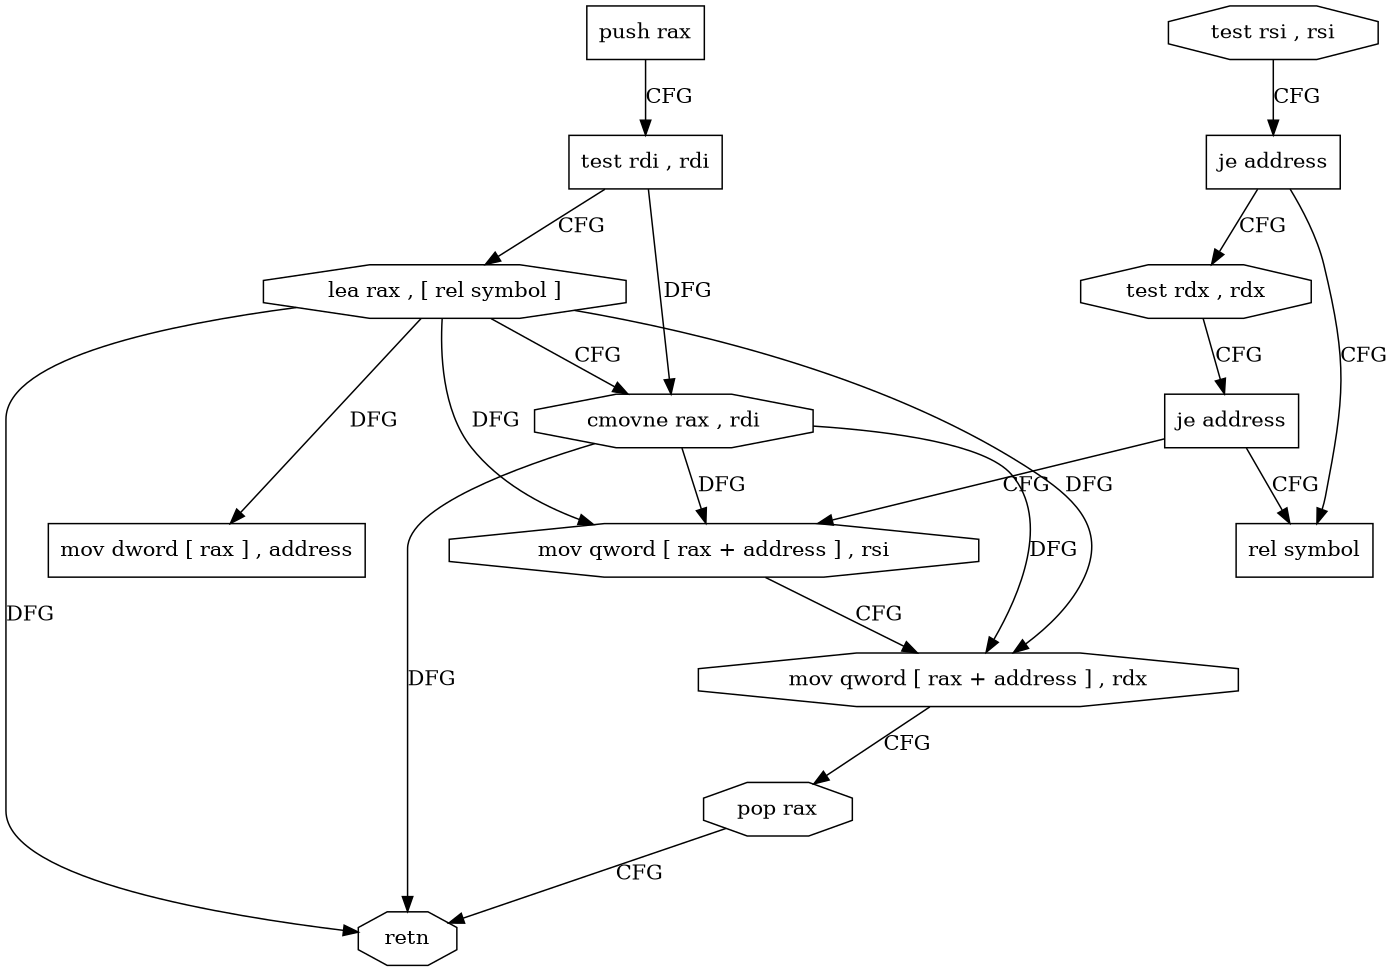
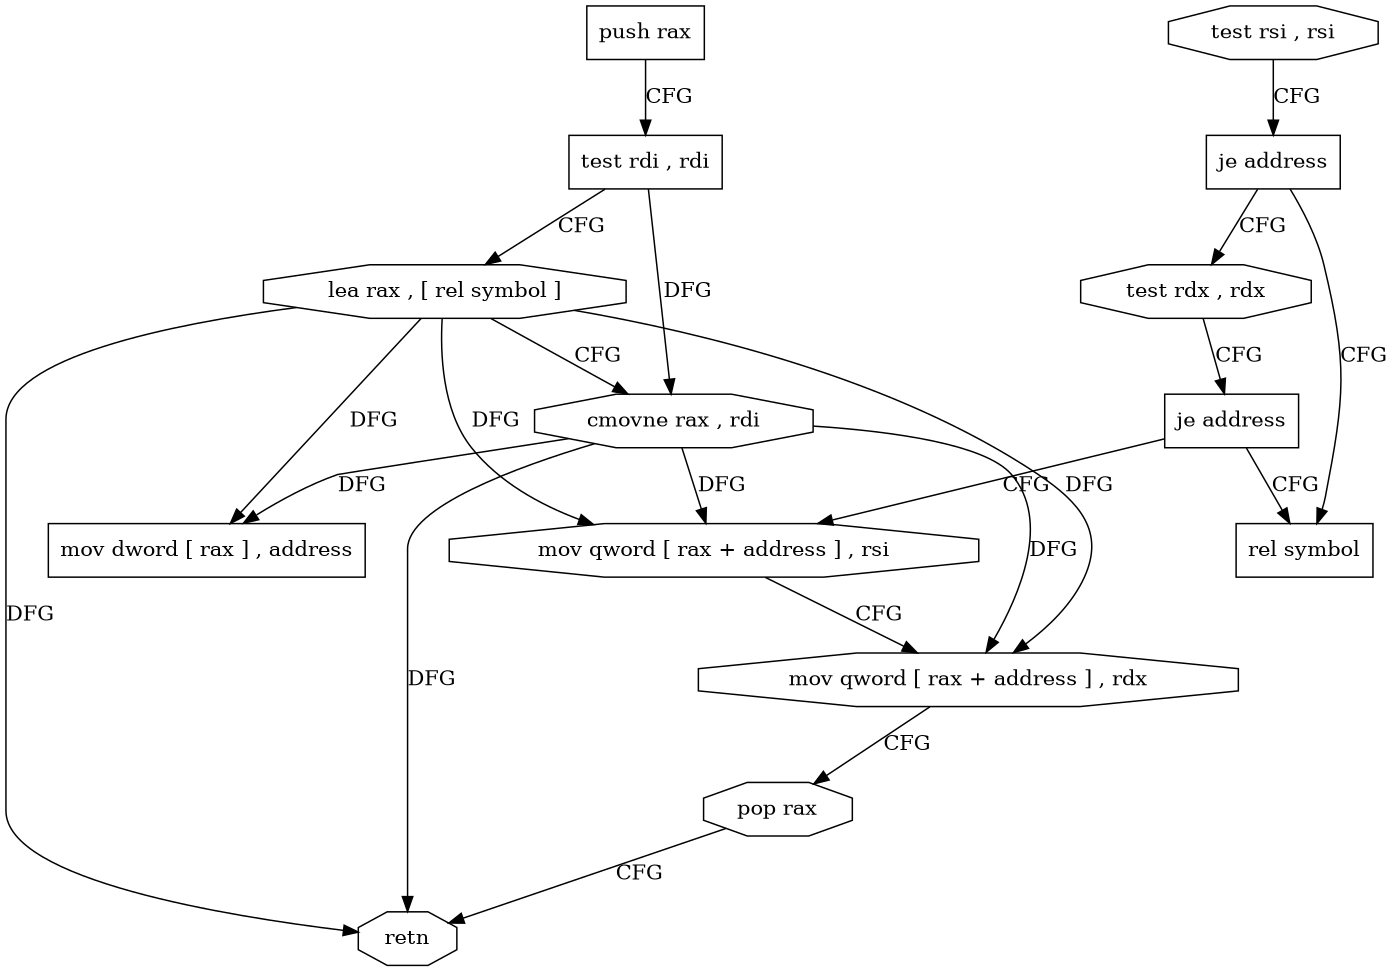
none -> (408, 463)
